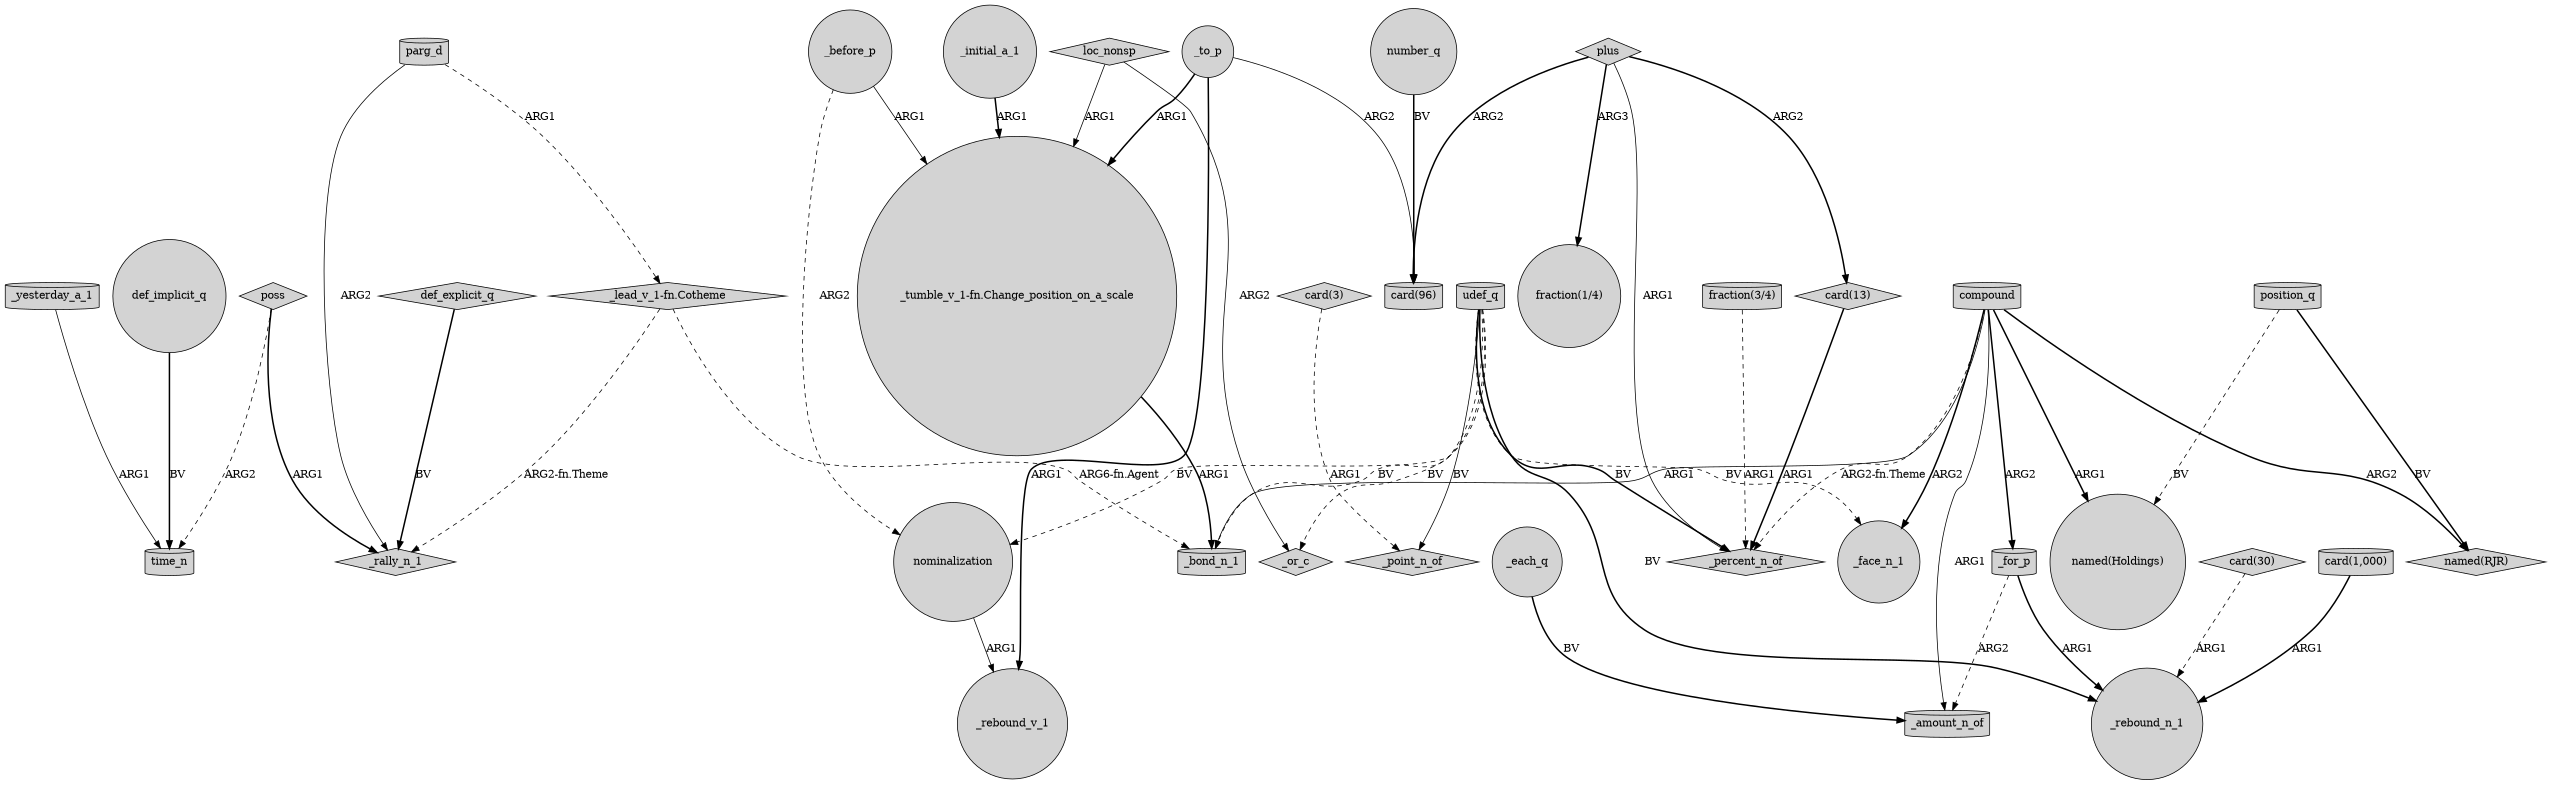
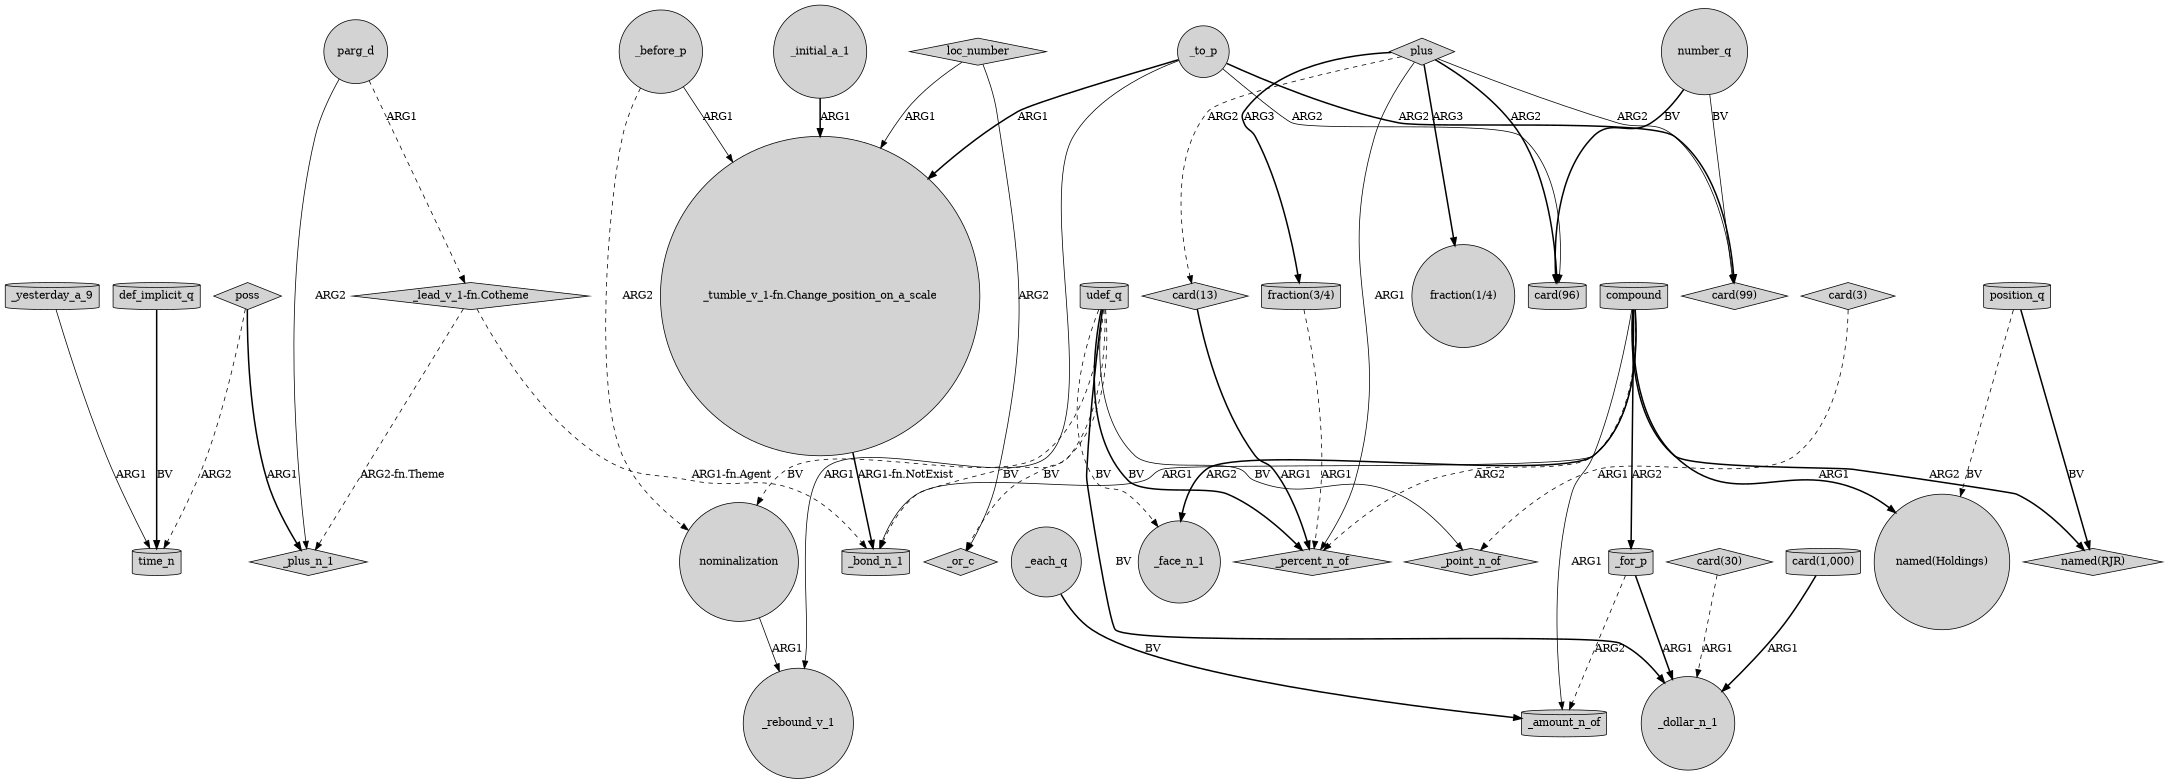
(424, 52) -> (356, 52)
(1109, 52) -> (978, 52)
none -> (1242, 117)
(1778, 127) -> (1221, 104)
(52, 296) -> (52, 296)
(169, 296) -> (157, 296)
(457, 296) -> none
none -> (1735, 296)
(1190, 441) -> (1064, 421)
(1119, 475) -> (731, 475)
(1214, 475) -> (905, 475)
(1883, 475) -> (1490, 475)
(396, 562) -> (308, 562)
(2147, 724) -> (1688, 723)
